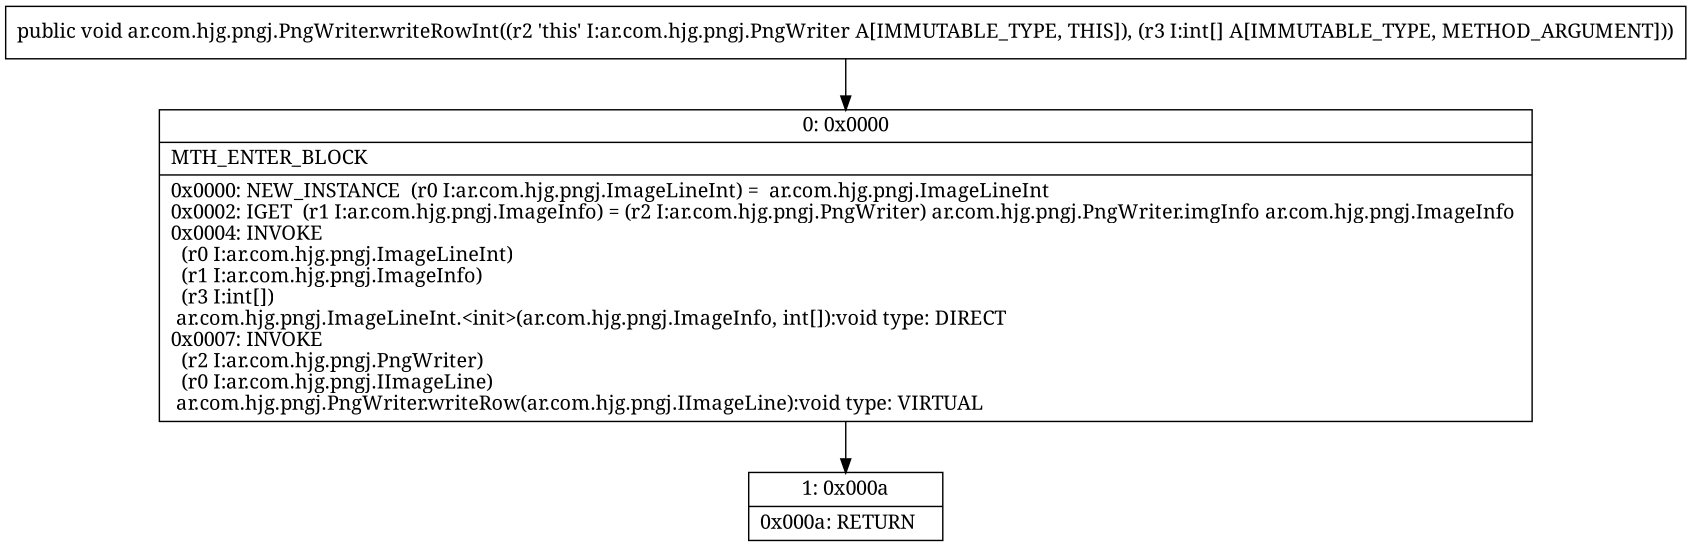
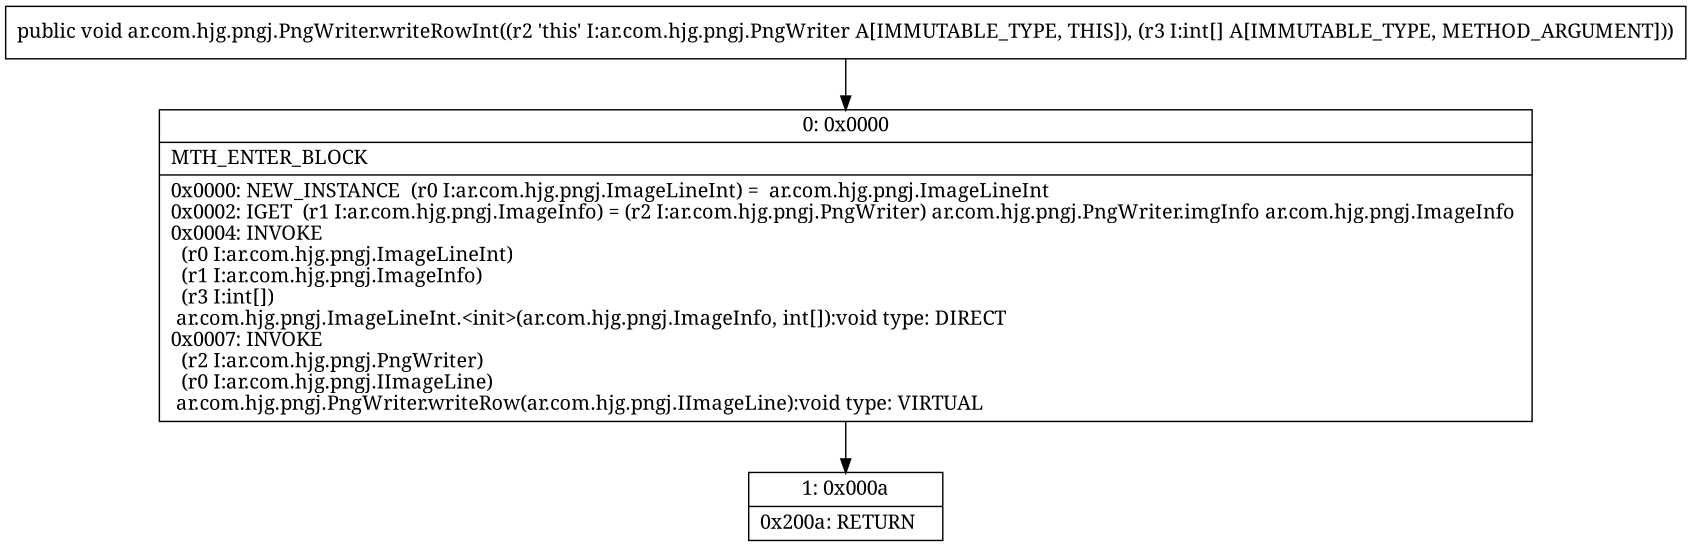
(846, 523) -> (846, 523)
